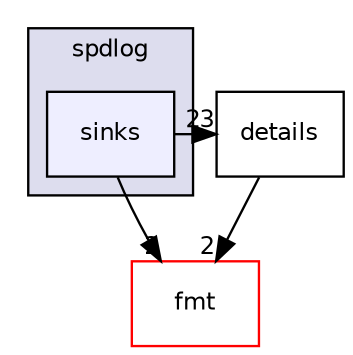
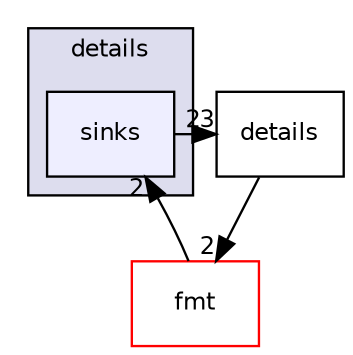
(111, 51) -> (111, 51)
(133, 211) -> (174, 229)
